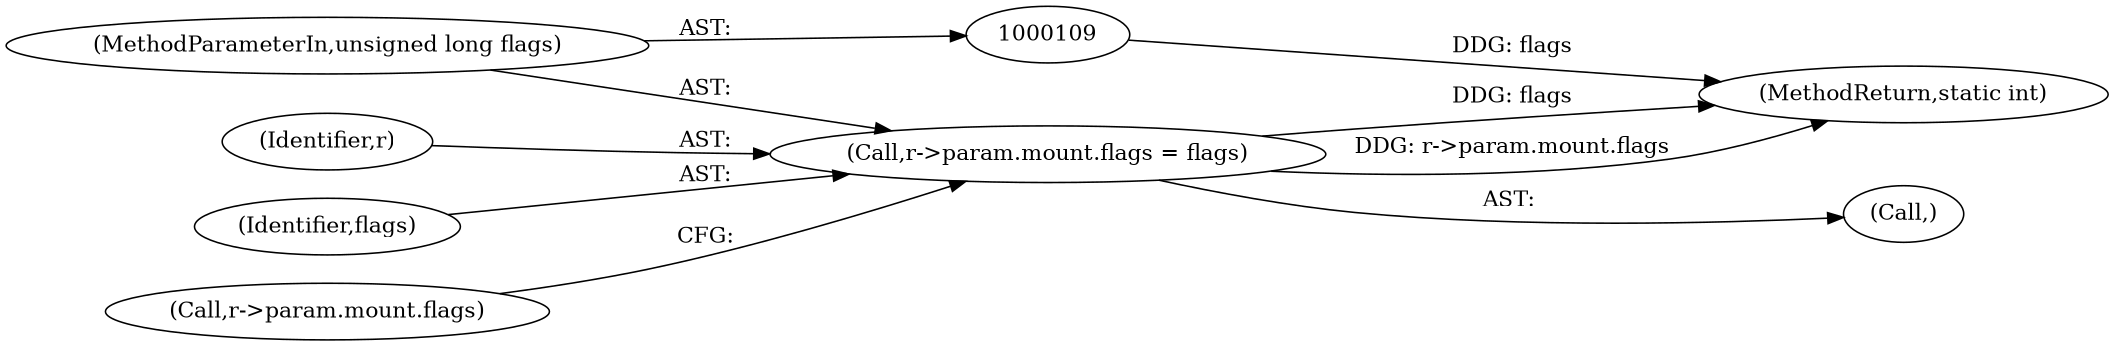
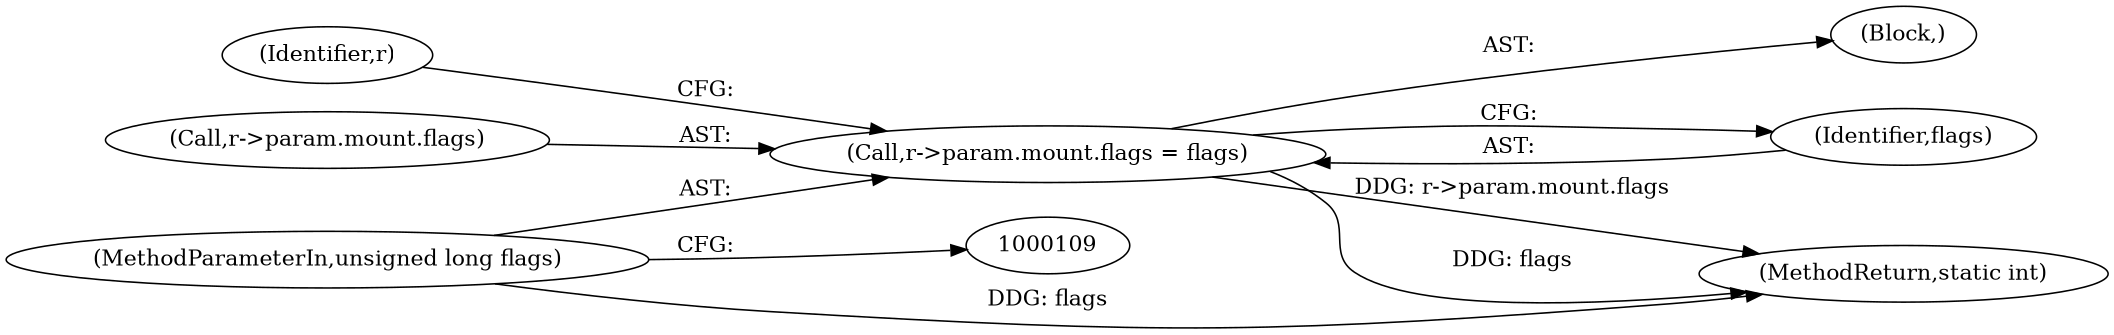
(709, 29) -> (709, 246)
(1417, 60) -> (1120, 327)
none -> (1505, 126)
(709, 141) -> (709, 90)
(1904, 214) -> (1904, 35)
(709, 237) -> (709, 136)
